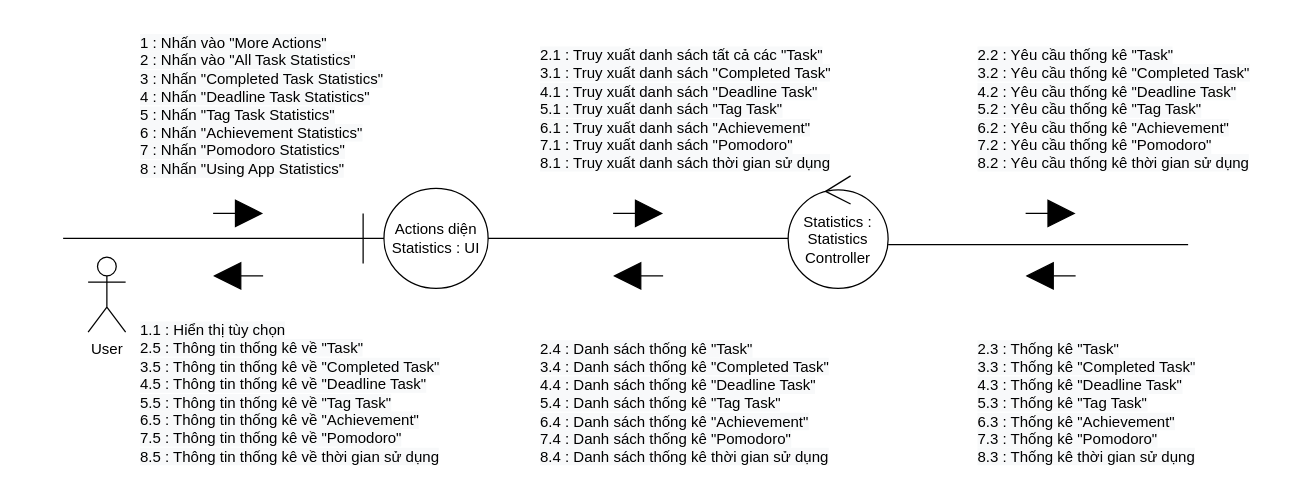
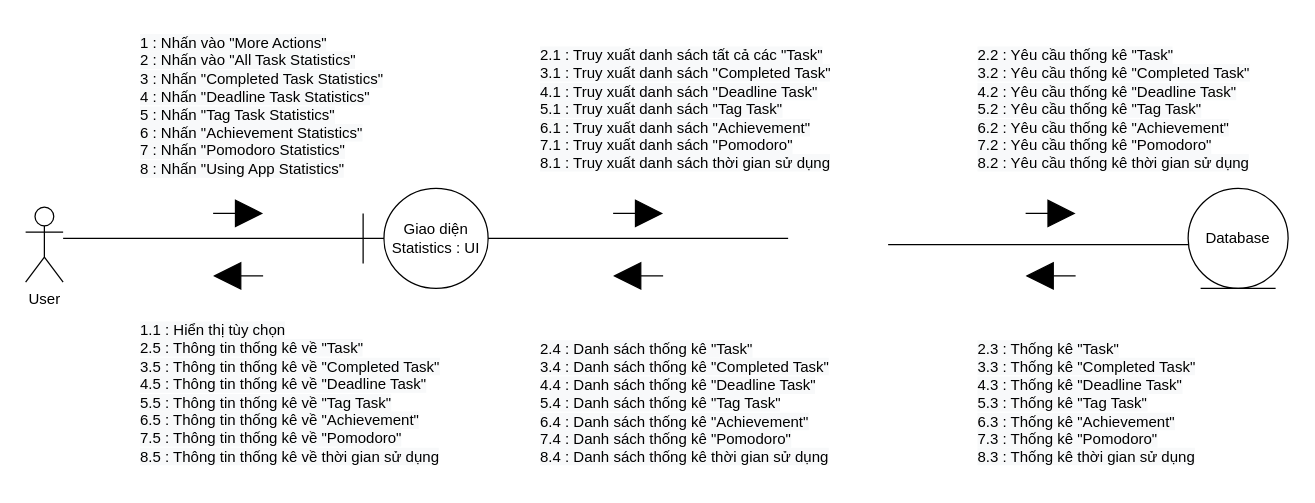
(838, 232) -> none
(436, 238) -> (436, 238)
none -> (1238, 238)
(107, 294) -> (44, 244)
